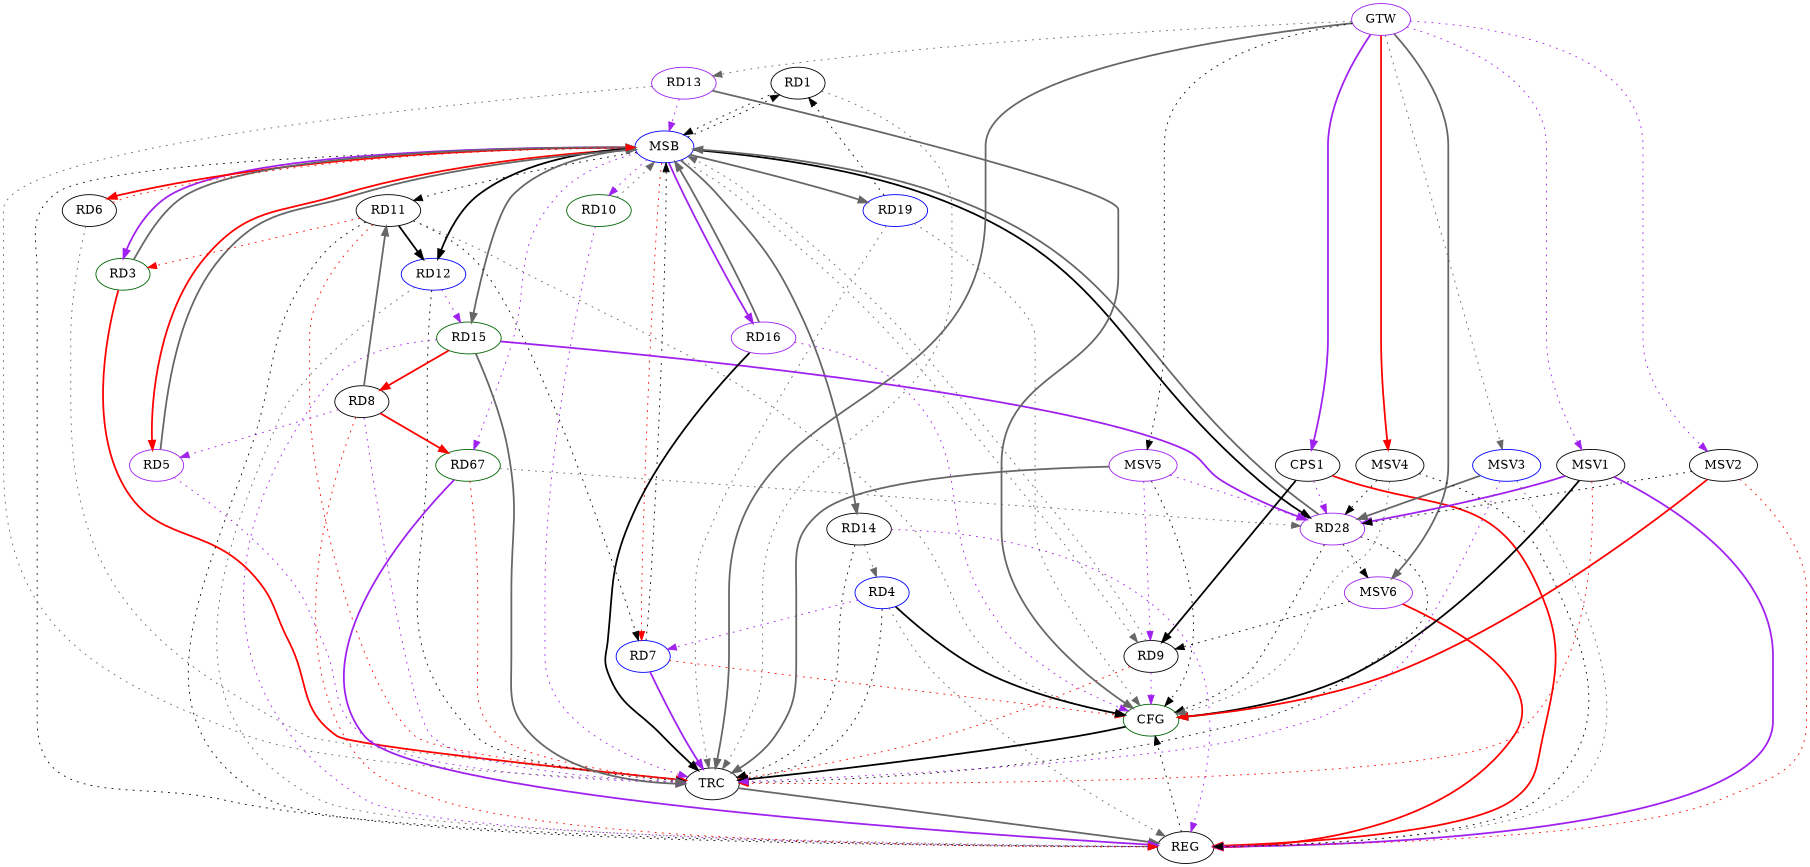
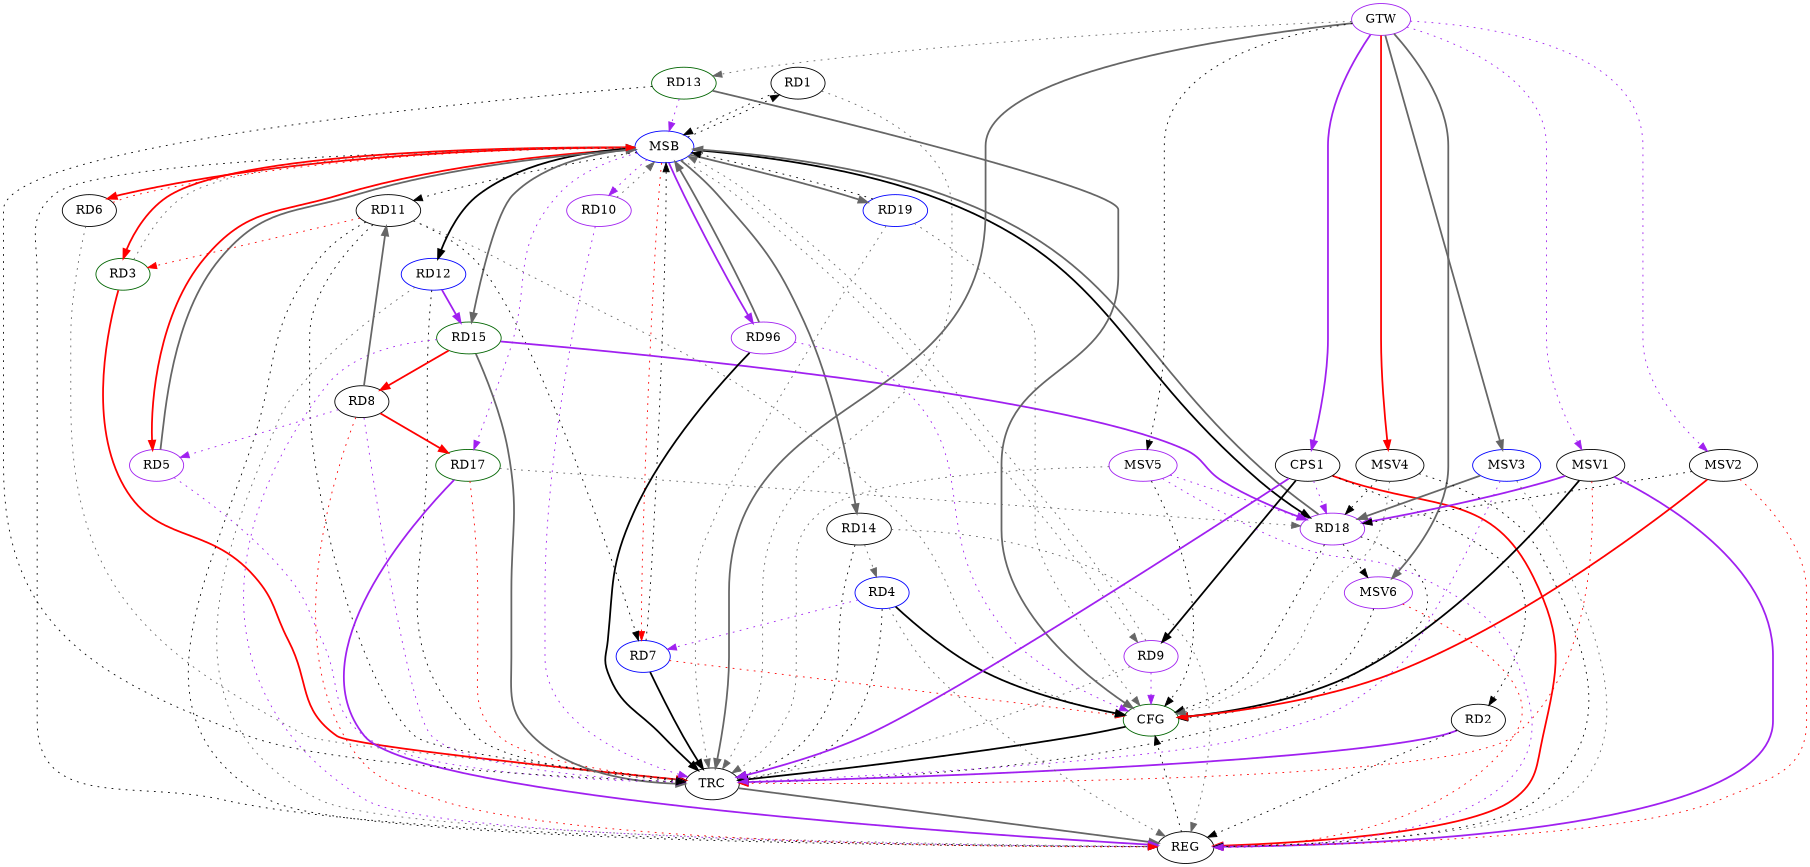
(684, 83) -> (684, 83)
(849, 150) -> (787, 175)
(365, 156) -> (365, 156)
(362, 158) -> (362, 158)
(599, 211) -> (599, 211)
(1443, 238) -> (1443, 238)
(408, 239) -> none
(449, 302) -> (449, 302)
(764, 338) -> (764, 338)
(4, 417) -> (4, 417)
(468, 465) -> (468, 465)
(825, 510) -> (825, 510)
(1332, 529) -> (1332, 529)
(1147, 556) -> (1519, 669)
(1137, 594) -> (1137, 594)
(350, 610) -> (350, 610)
(1267, 624) -> (1315, 684)
none -> (1026, 645)
(1151, 656) -> (1151, 656)
(673, 717) -> (673, 717)
none -> (1478, 720)
(943, 736) -> (943, 736)
(1468, 781) -> (1468, 781)
